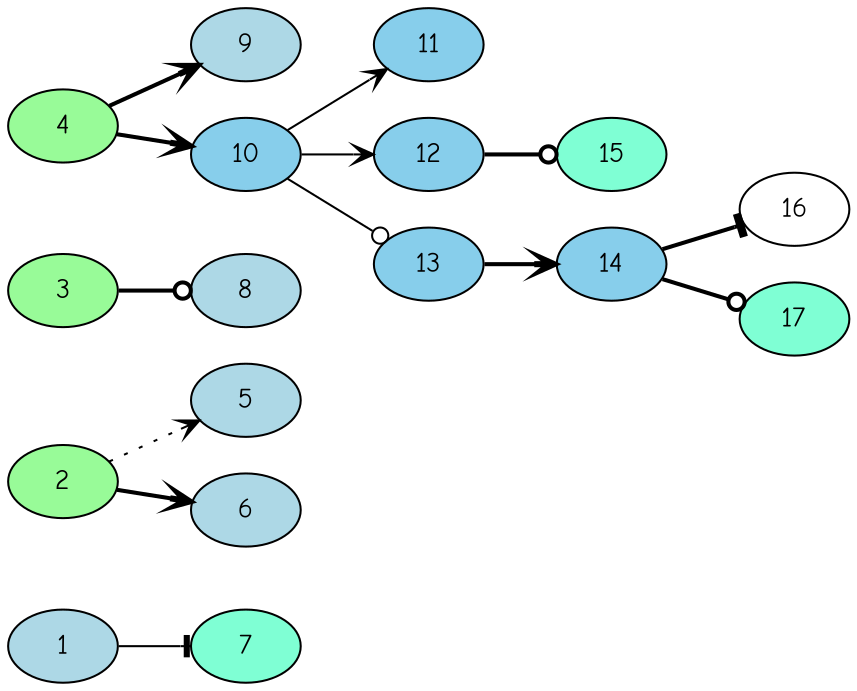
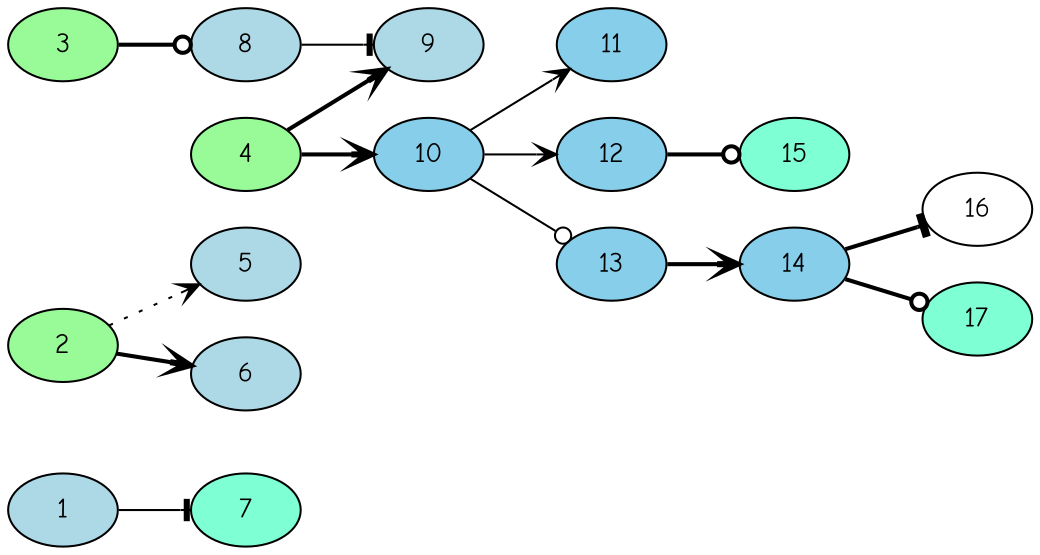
none -> (332, 45)
